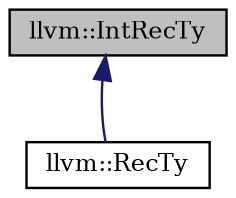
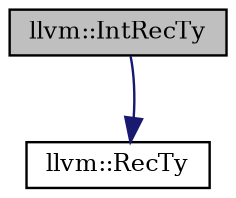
(102, 111) -> (134, 87)
